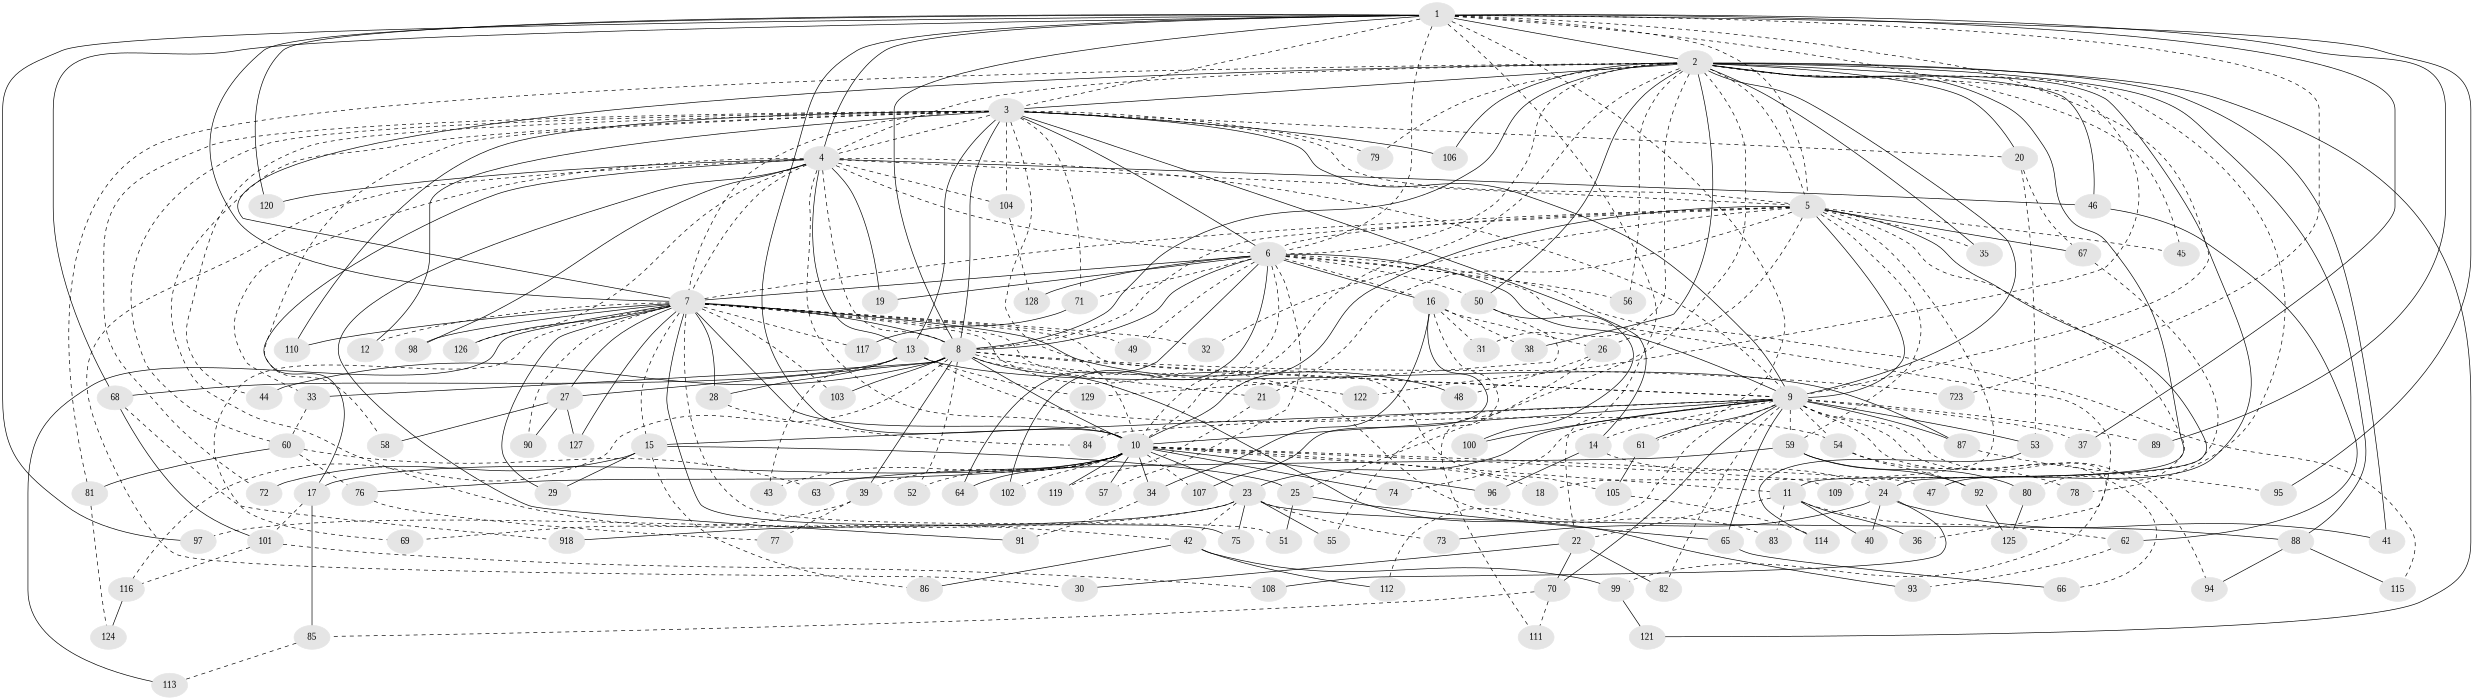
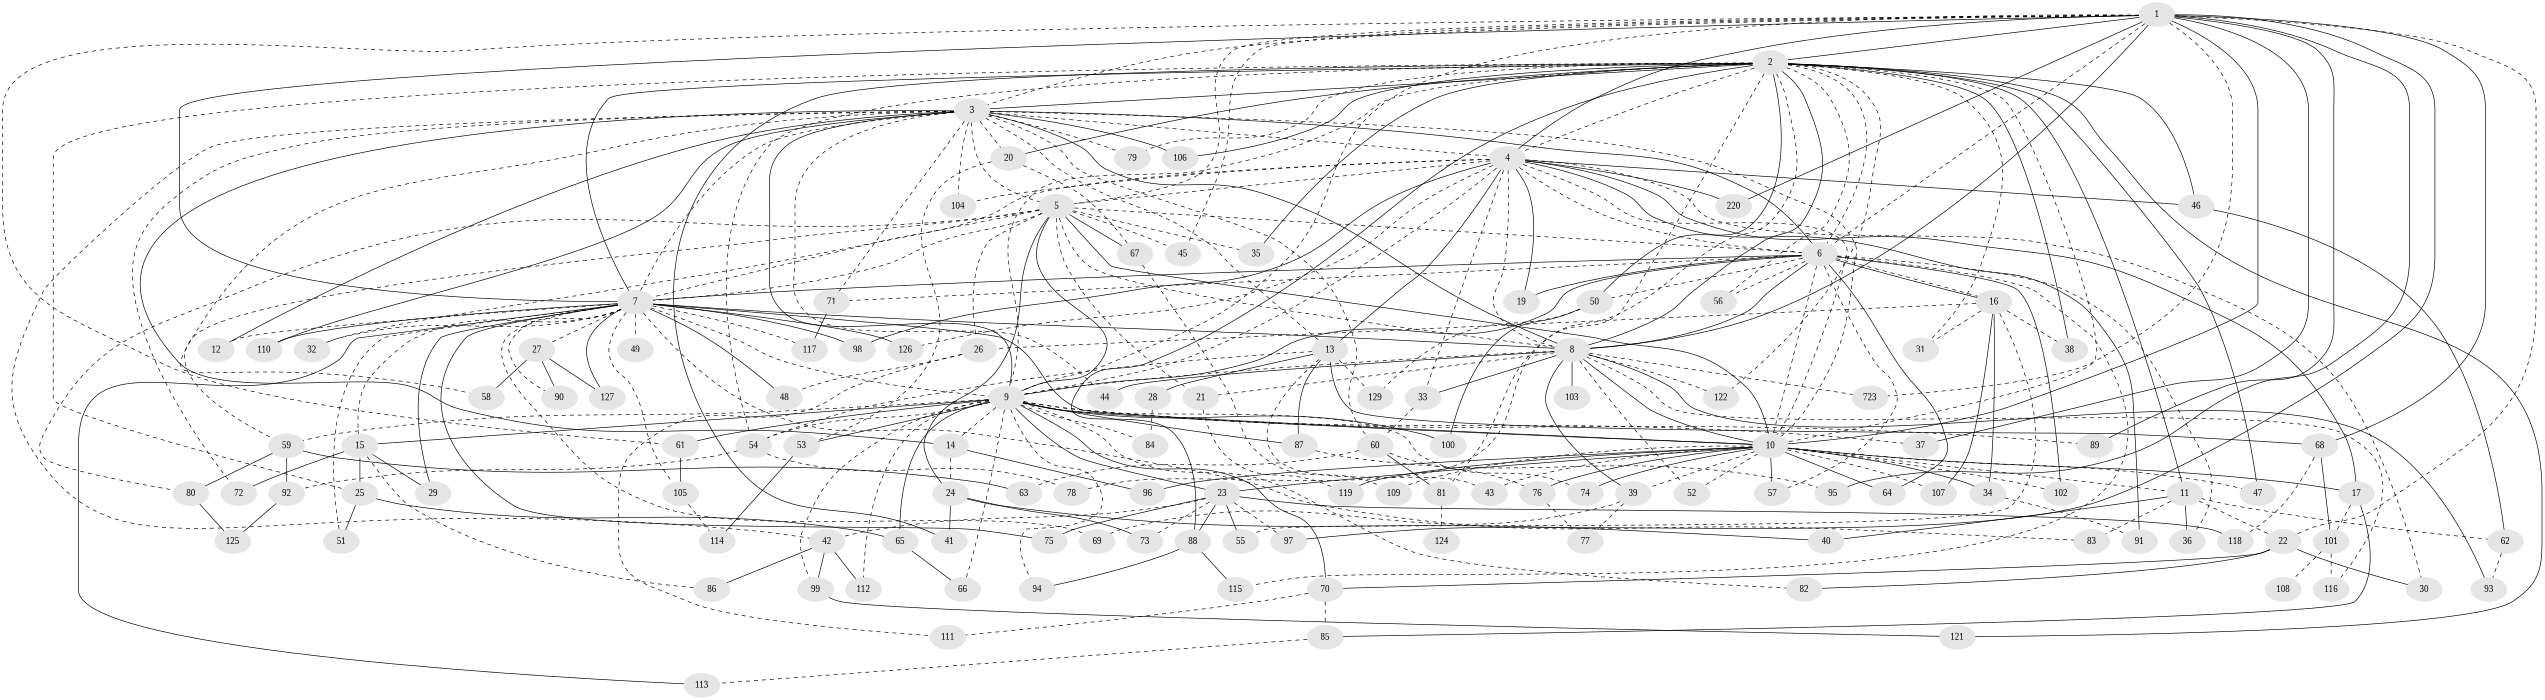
(1772, 120) -> (1107, 84)
(267, 206) -> (1734, 206)
(1984, 220) -> (1296, 146)
(945, 224) -> (1170, 220)
(1197, 298) -> none
(1032, 302) -> none
(614, 338) -> (586, 326)
(765, 341) -> none
(712, 347) -> none
(673, 387) -> none
(1540, 494) -> none
(567, 542) -> (2235, 542)
(1690, 572) -> none
(117, 613) -> none
